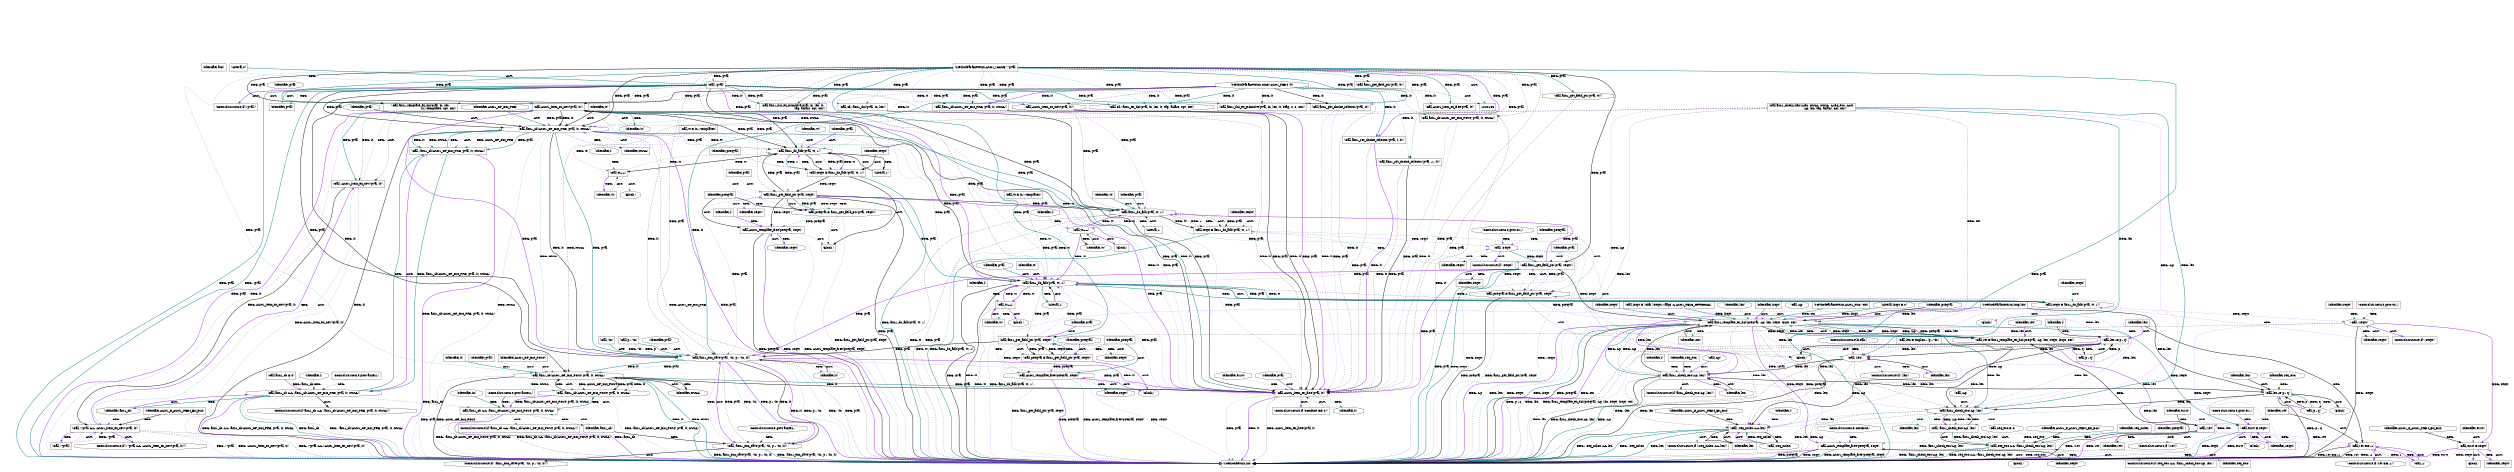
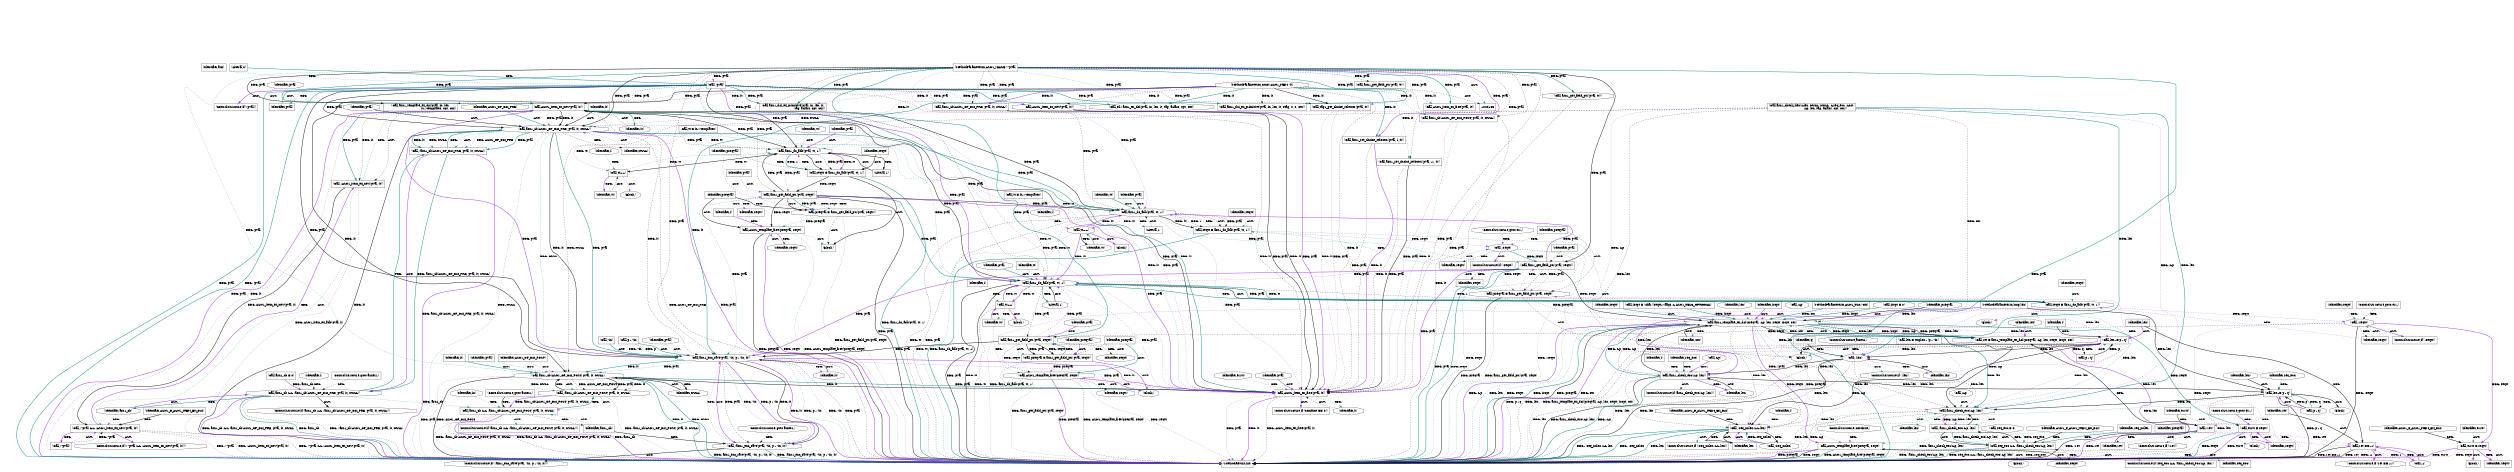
(510, 76) -> (510, 76)
(863, 107) -> none
(1341, 107) -> (1341, 107)
(399, 274) -> (399, 274)
(1894, 305) -> (1894, 305)
(319, 323) -> (319, 323)
none -> (1804, 340)
(1848, 340) -> (1848, 340)
(486, 402) -> (486, 402)
none -> (2001, 433)
